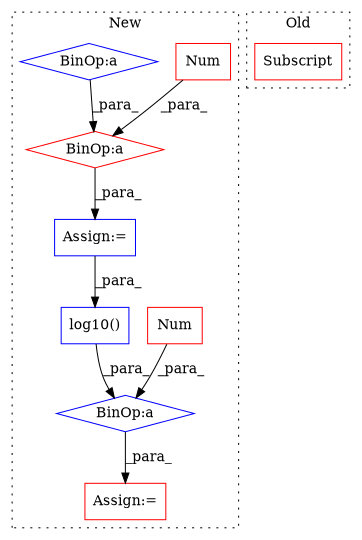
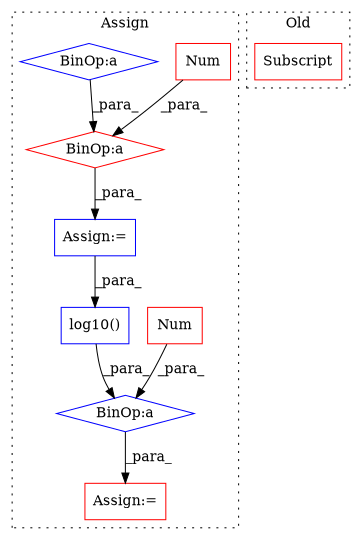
(125, 24) -> (125, 24)
